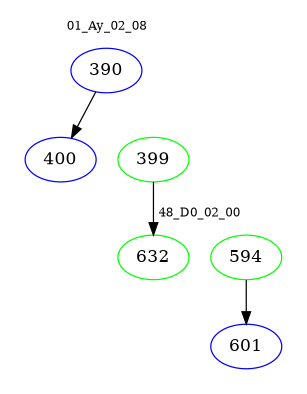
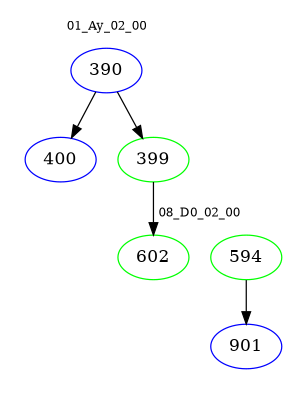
(107, 27) -> (107, 27)
none -> (127, 110)
(200, 213) -> (200, 213)
(153, 257) -> (153, 257)
(246, 346) -> (246, 346)
